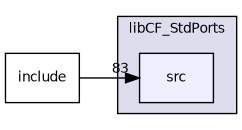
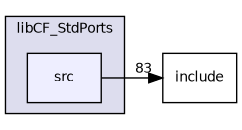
(102, 78) -> (133, 78)
